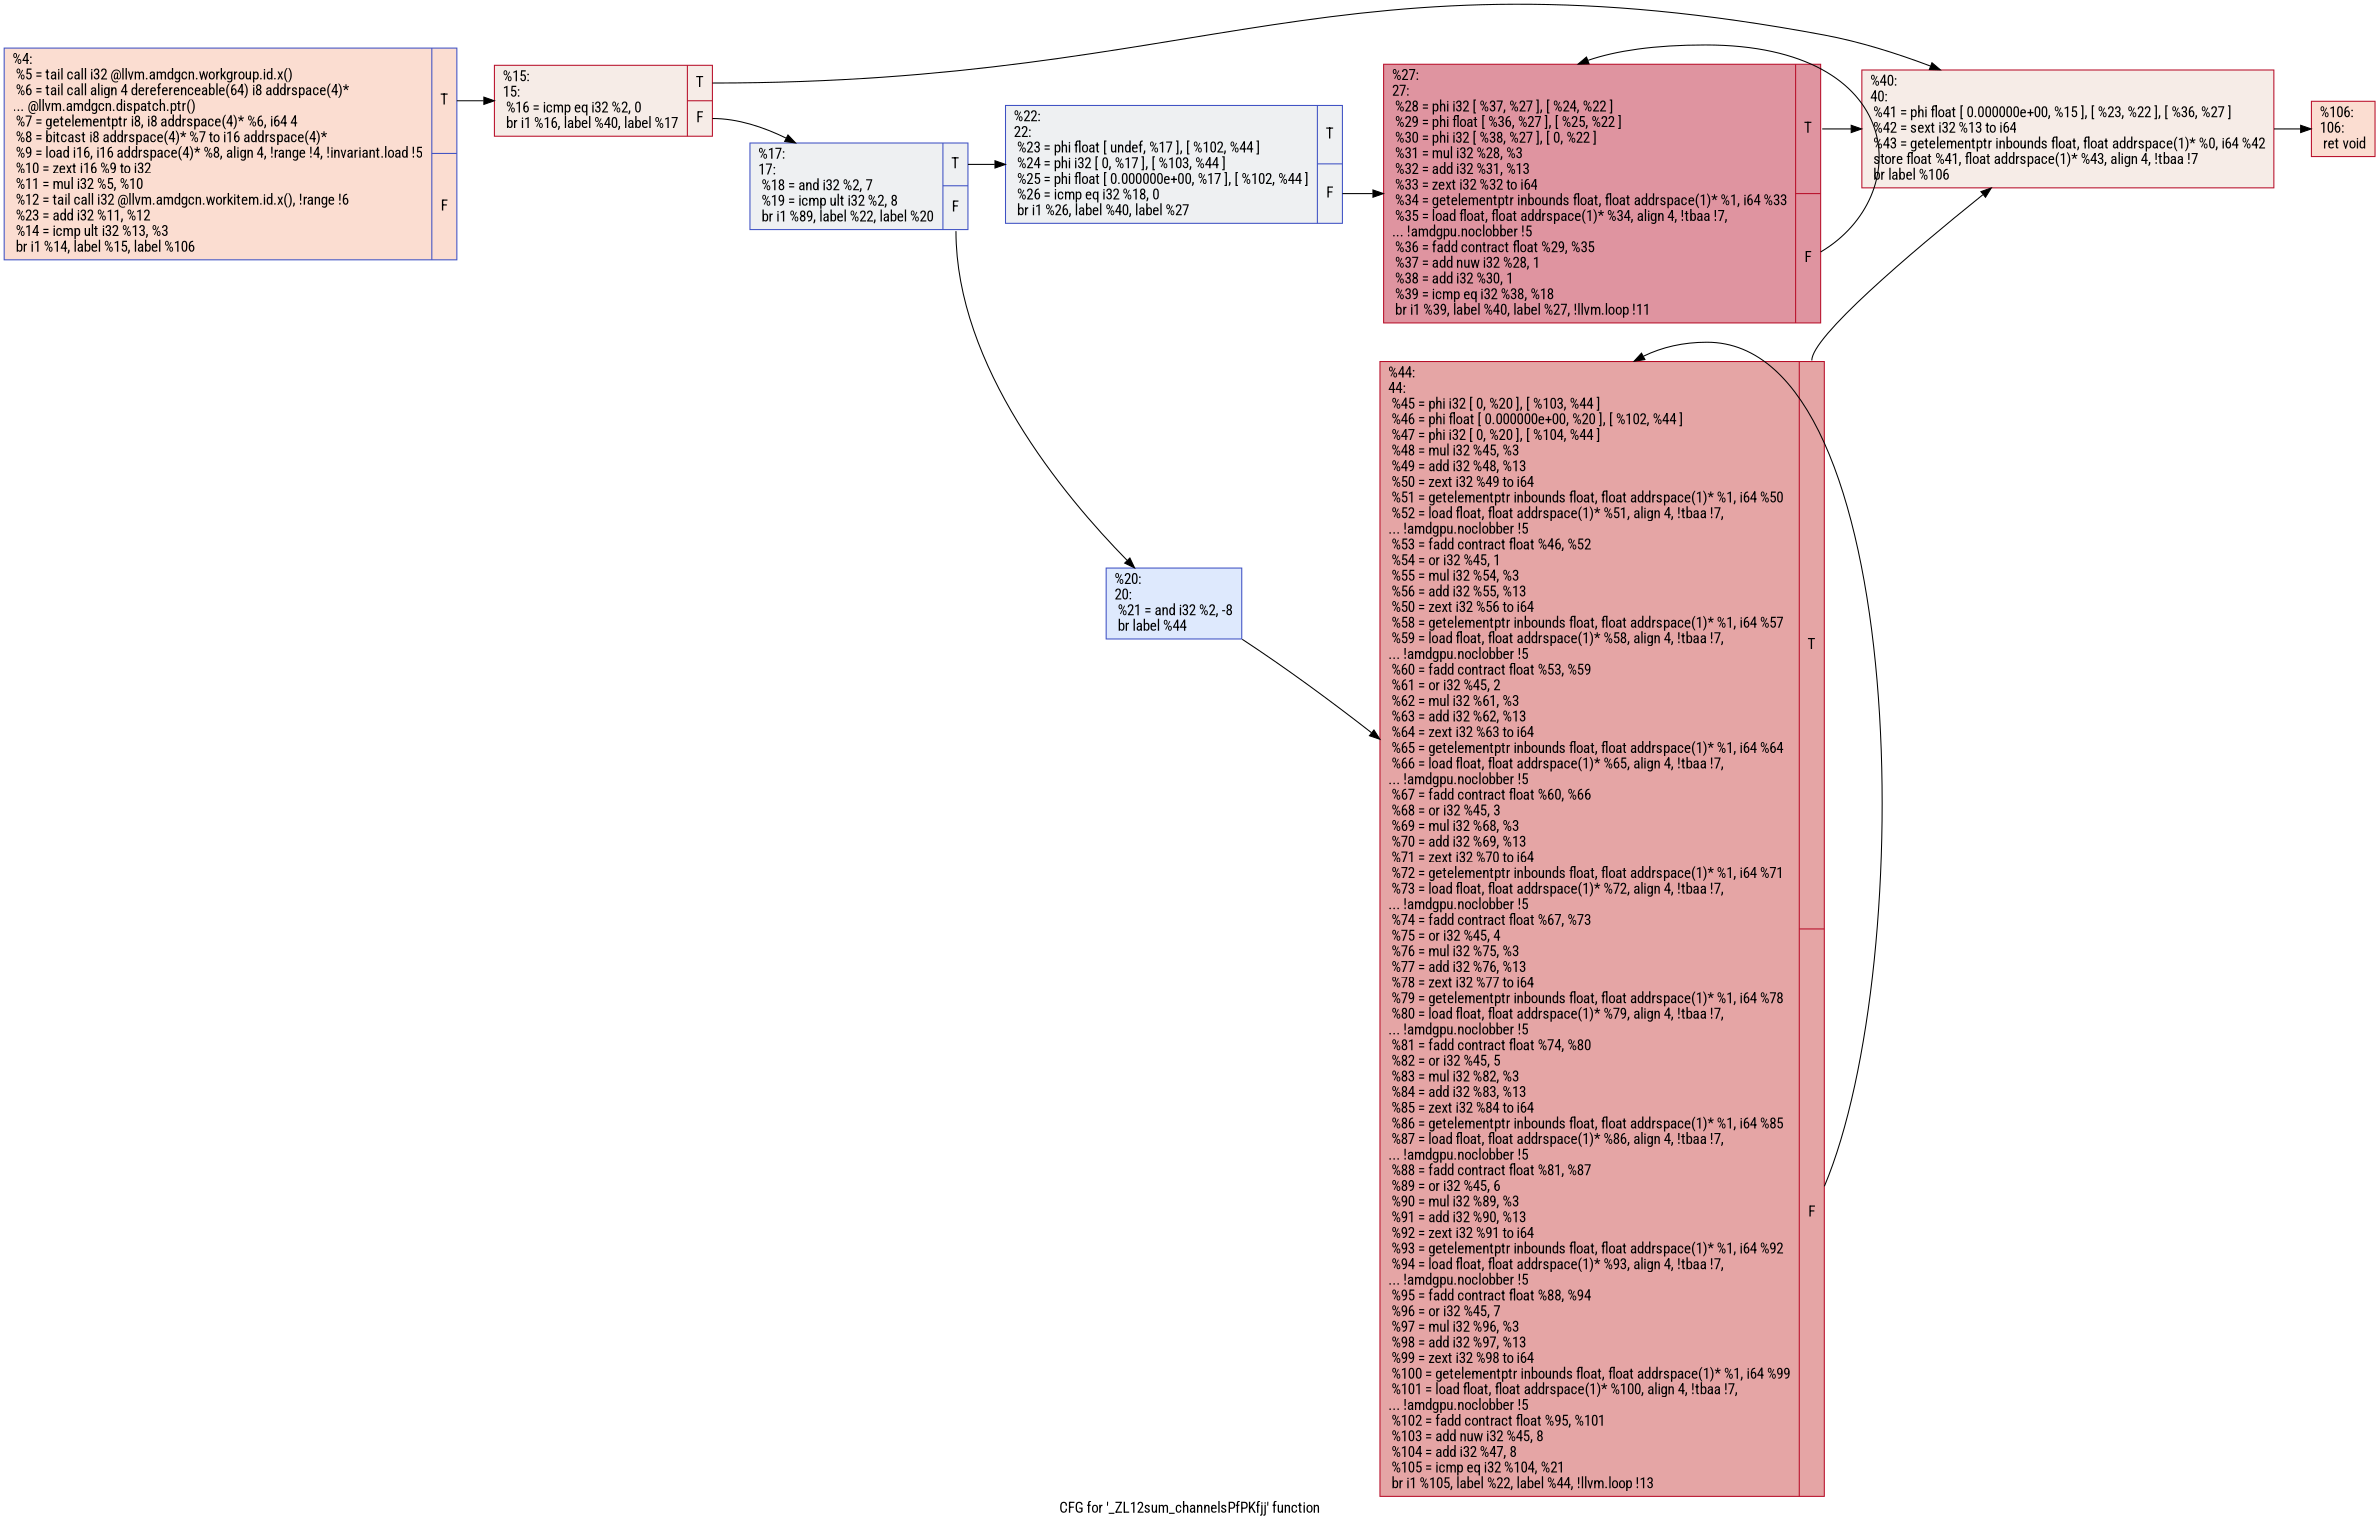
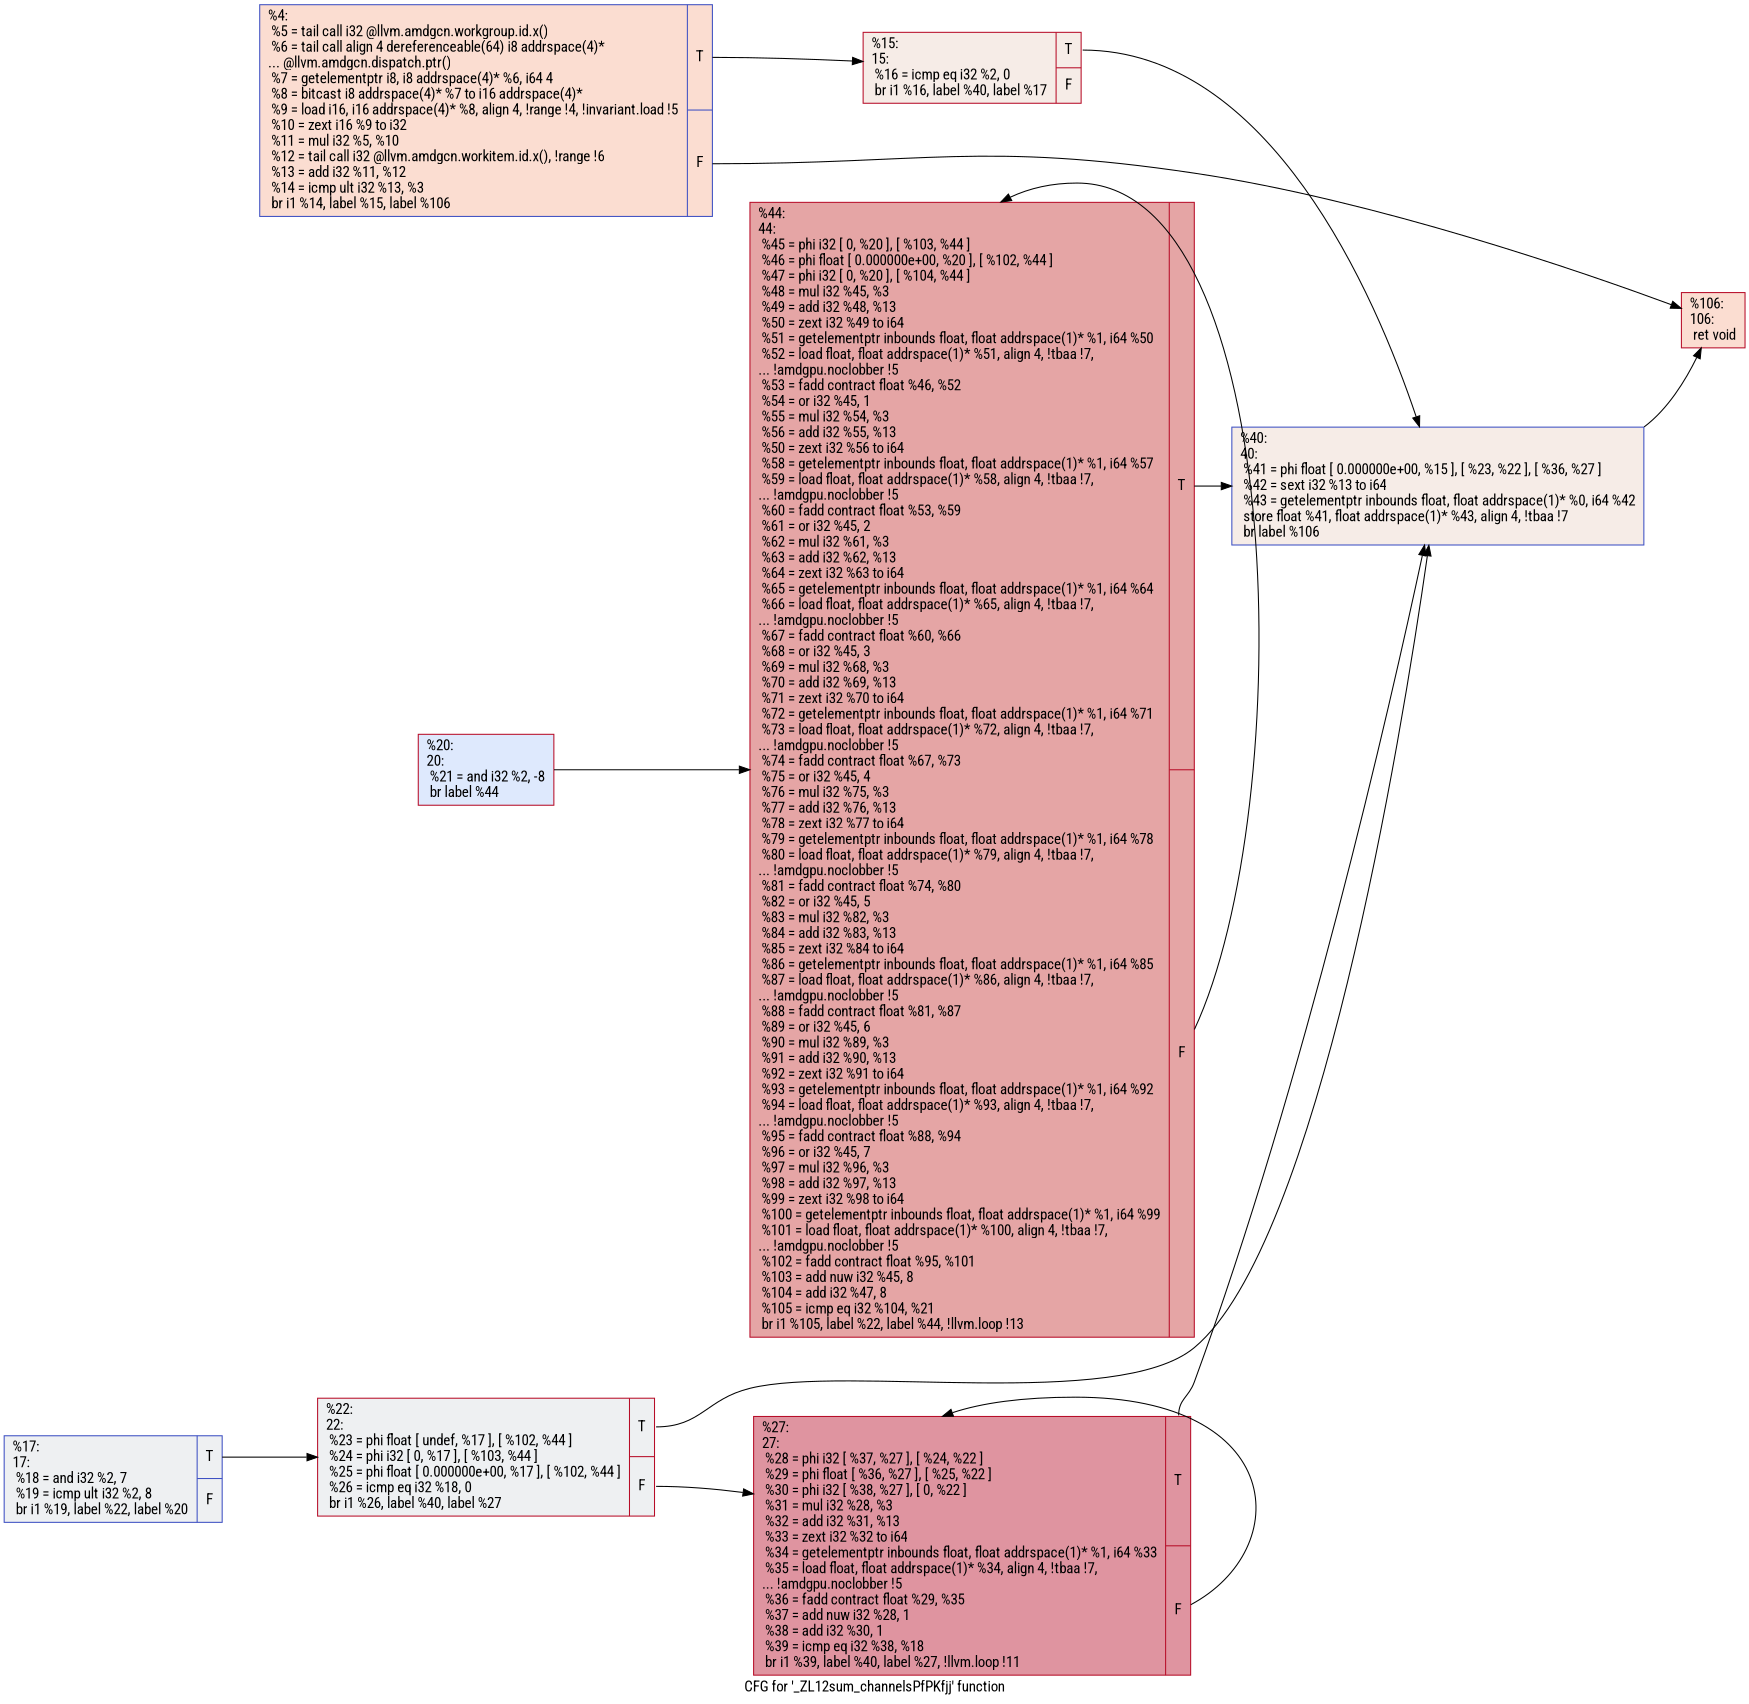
(750, 124) -> none
(2068, 129) -> (1438, 486)
(1174, 164) -> (486, 1457)
none -> (1201, 174)
(82, 216) -> (337, 173)
(846, 217) -> (101, 1510)
(1011, 411) -> none
(1174, 604) -> (486, 770)
none -> (1268, 1229)
